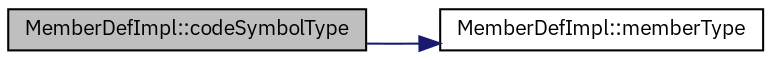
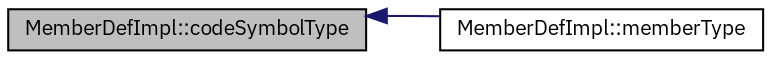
(393, 44) -> (414, 16)
